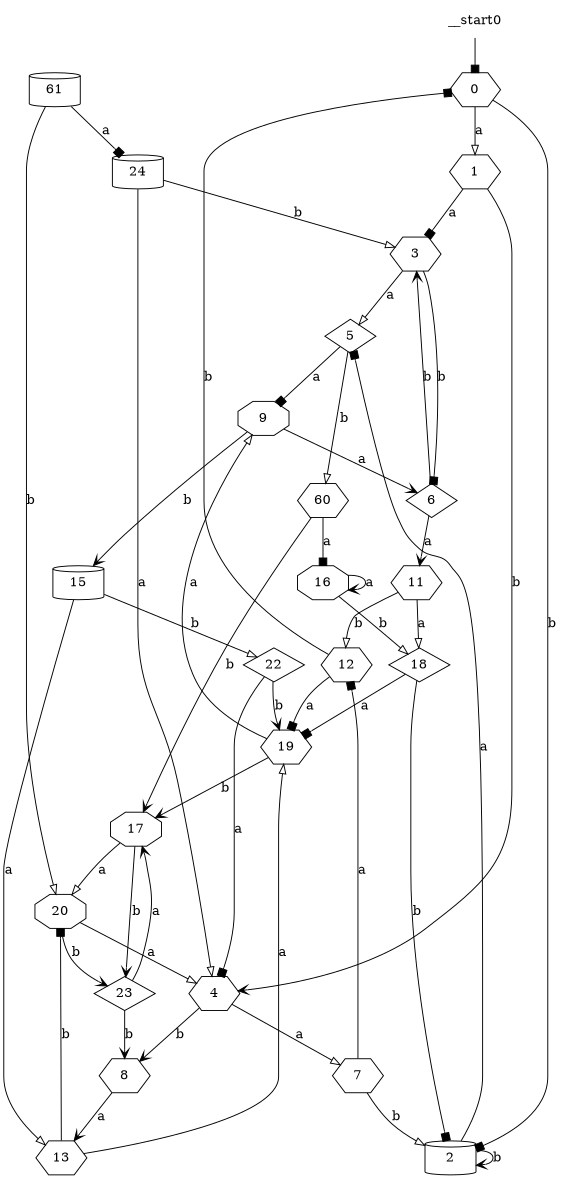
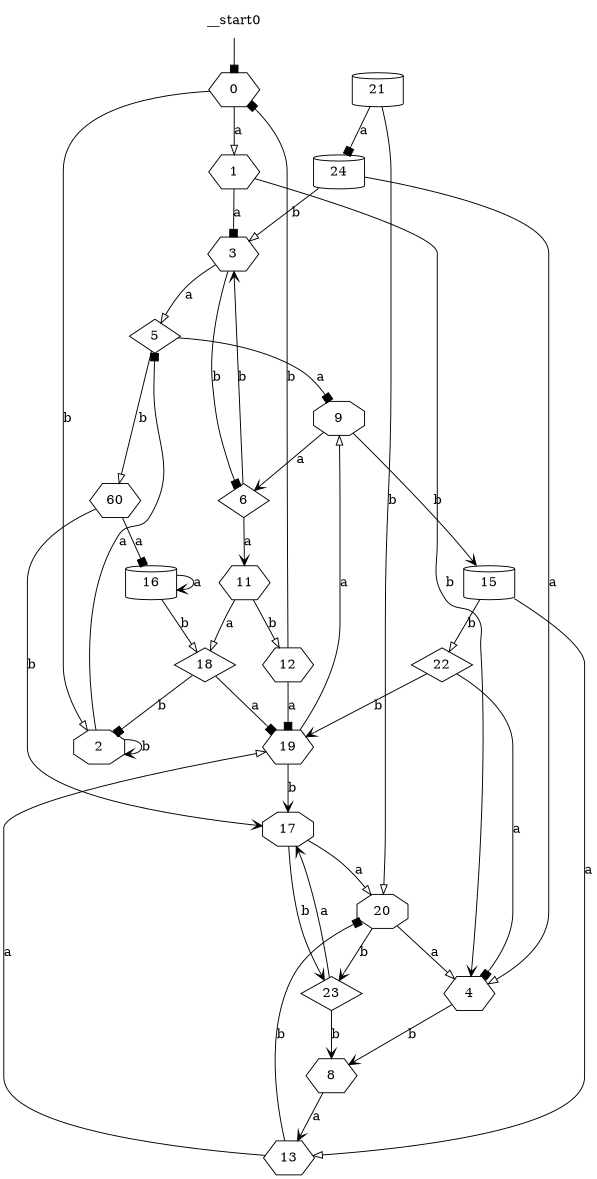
(55, 90) -> (378, 90)
(323, 583) -> (151, 583)
(548, 626) -> (63, 357)
(358, 1076) -> none
(450, 1158) -> (99, 747)
